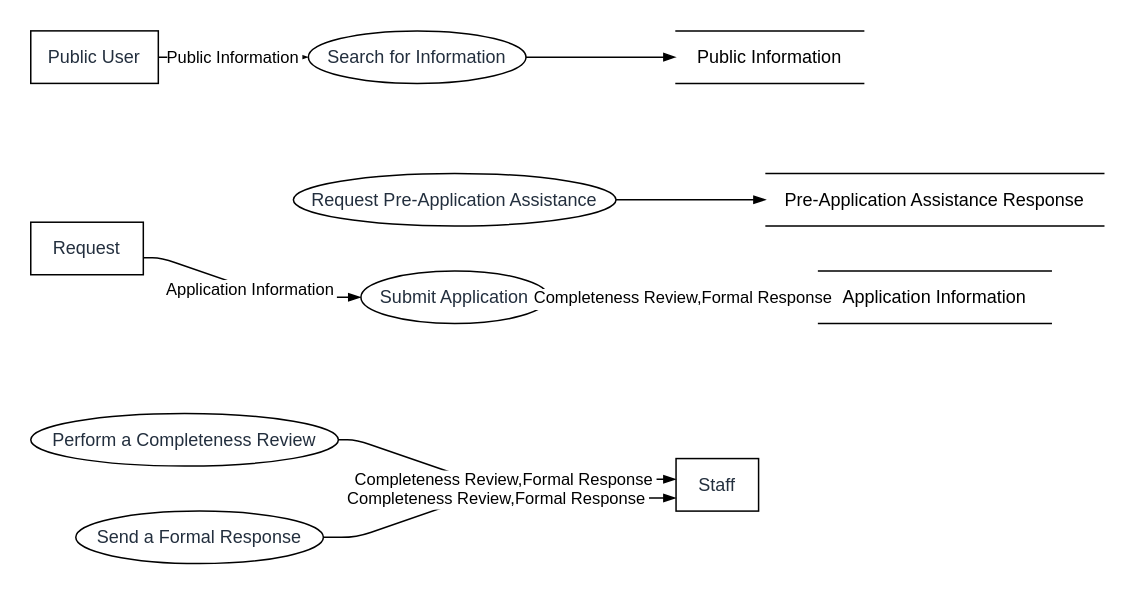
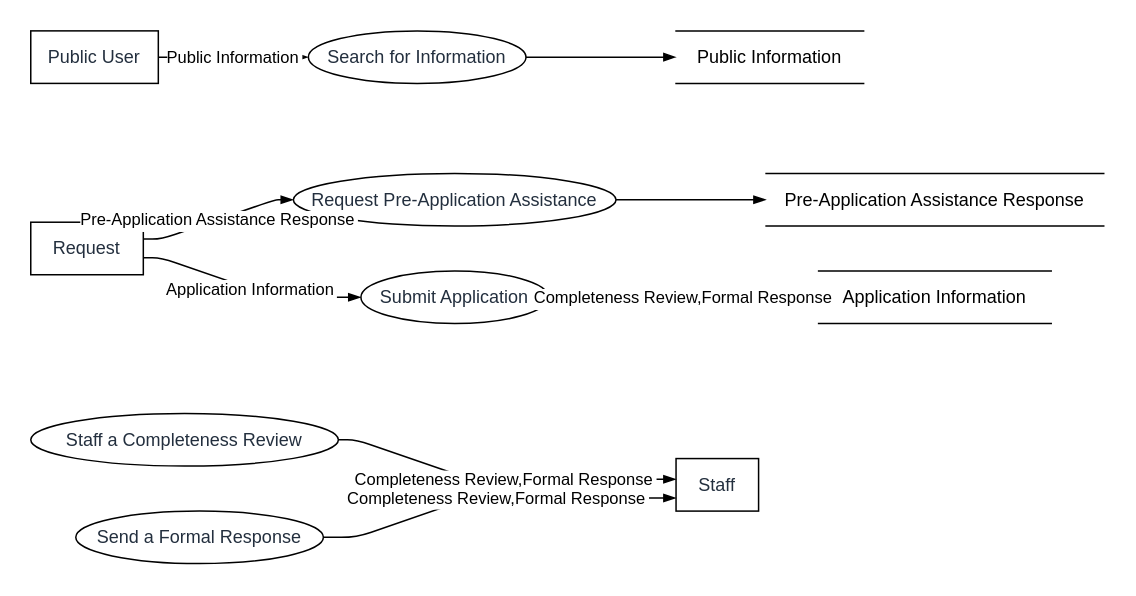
none -> (236, 213)
(185, 440) -> (185, 440)
